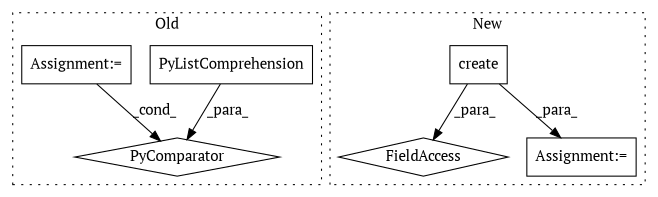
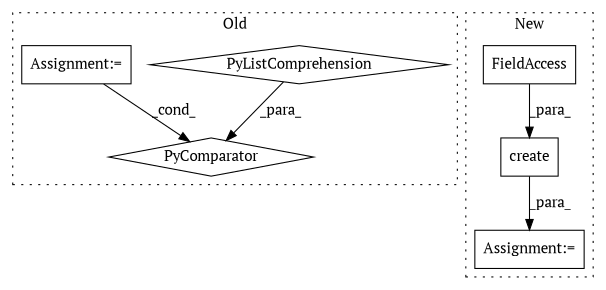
(231, 65) -> (299, 65)
(453, 107) -> (529, 106)
(423, 157) -> (529, 65)
